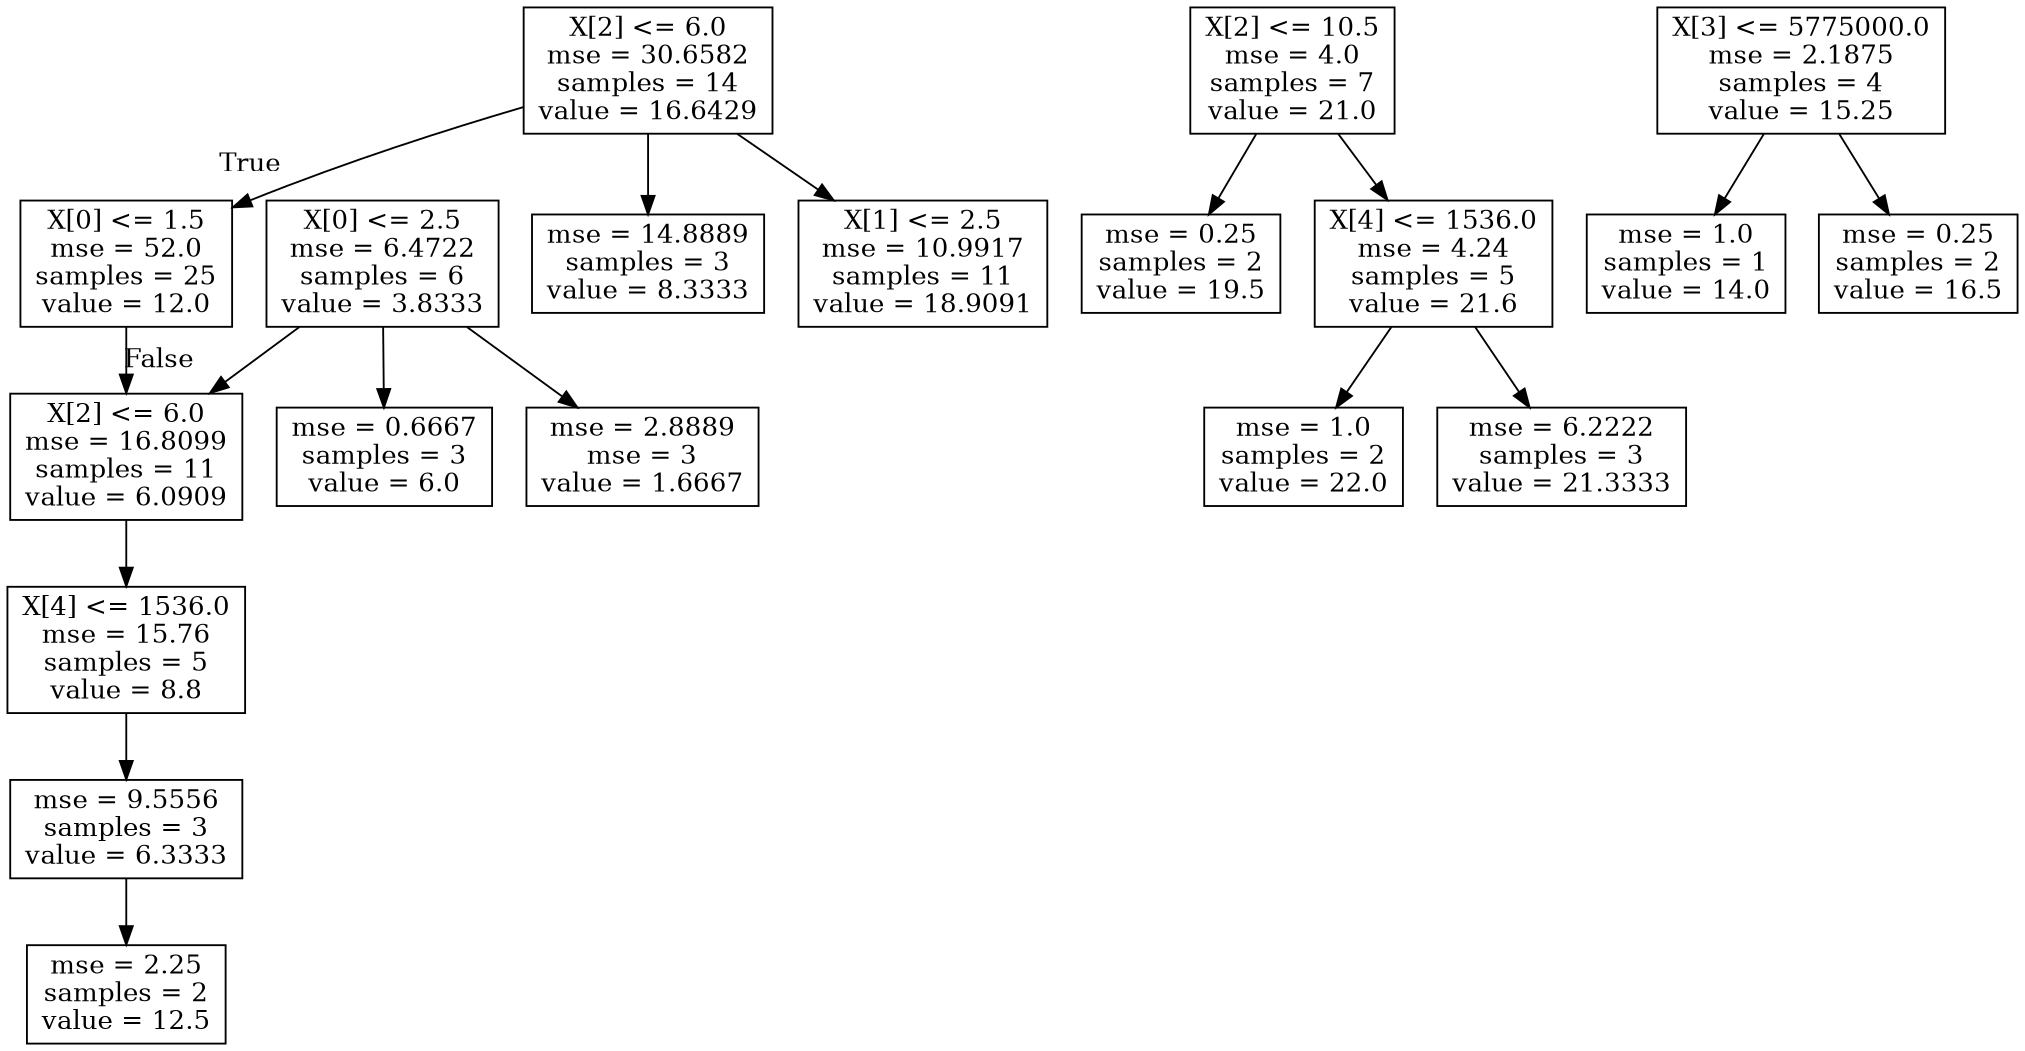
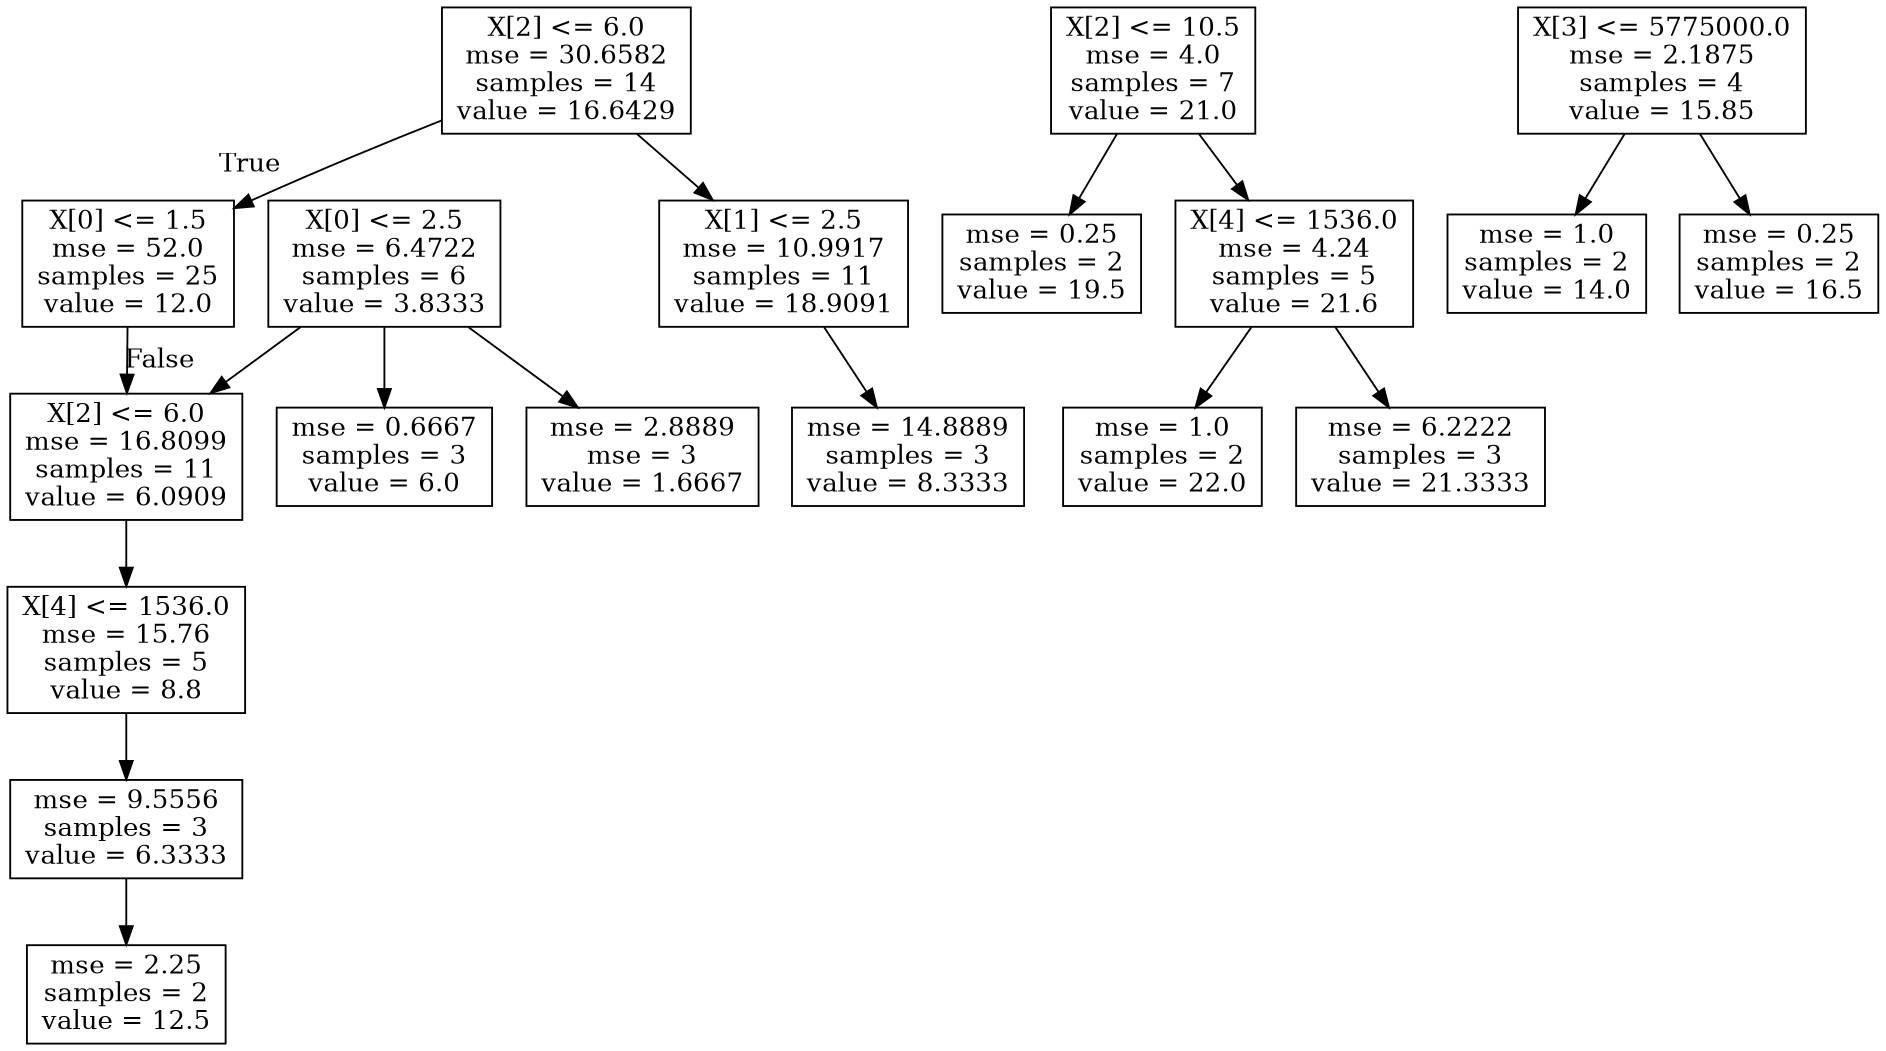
(1801, 71) -> (1662, 71)
(648, 165) -> (845, 359)
(1686, 264) -> (1547, 264)
